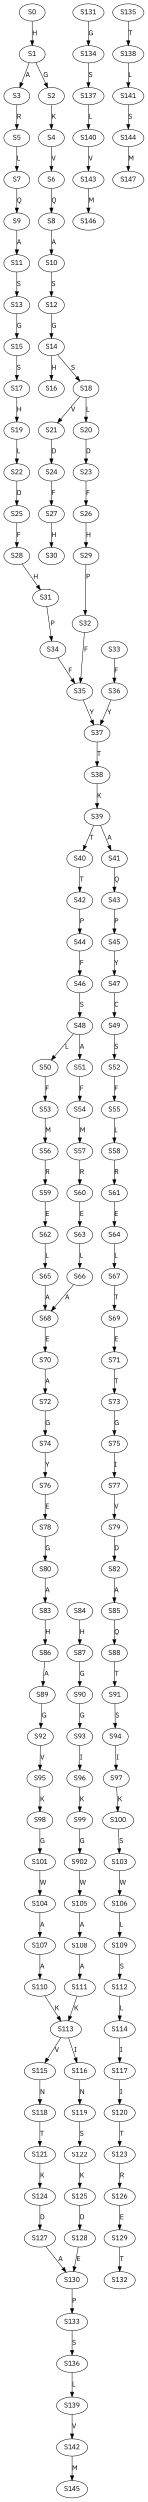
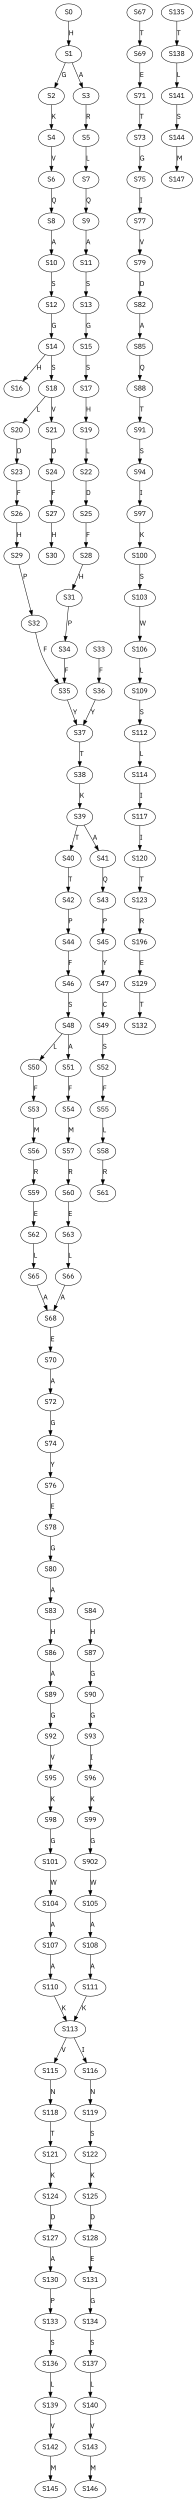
(114, 1235) -> none
(120, 2197) -> (140, 942)
(76, 2257) -> (90, 2257)
